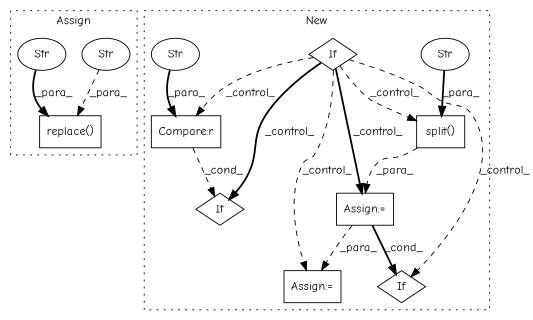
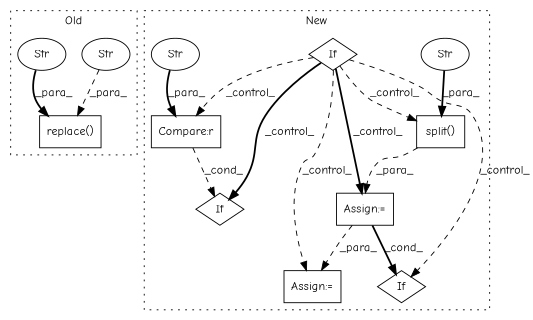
(74, 21) -> (74, 21)
